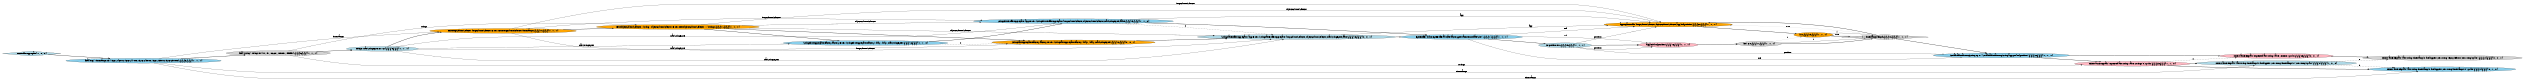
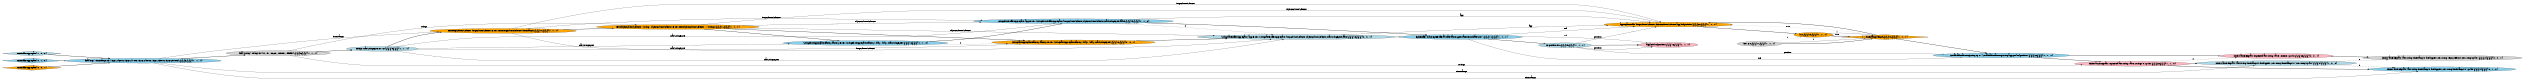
(1885, 37) -> (1885, 37)
(1717, 44) -> none
none -> (32, 61)
none -> (32, 68)
